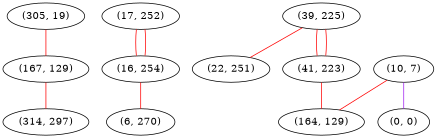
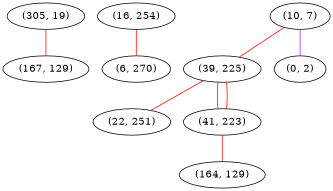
(141, 16) -> none
(363, 95) -> (262, 42)
(46, 122) -> none
(404, 122) -> (300, 69)
